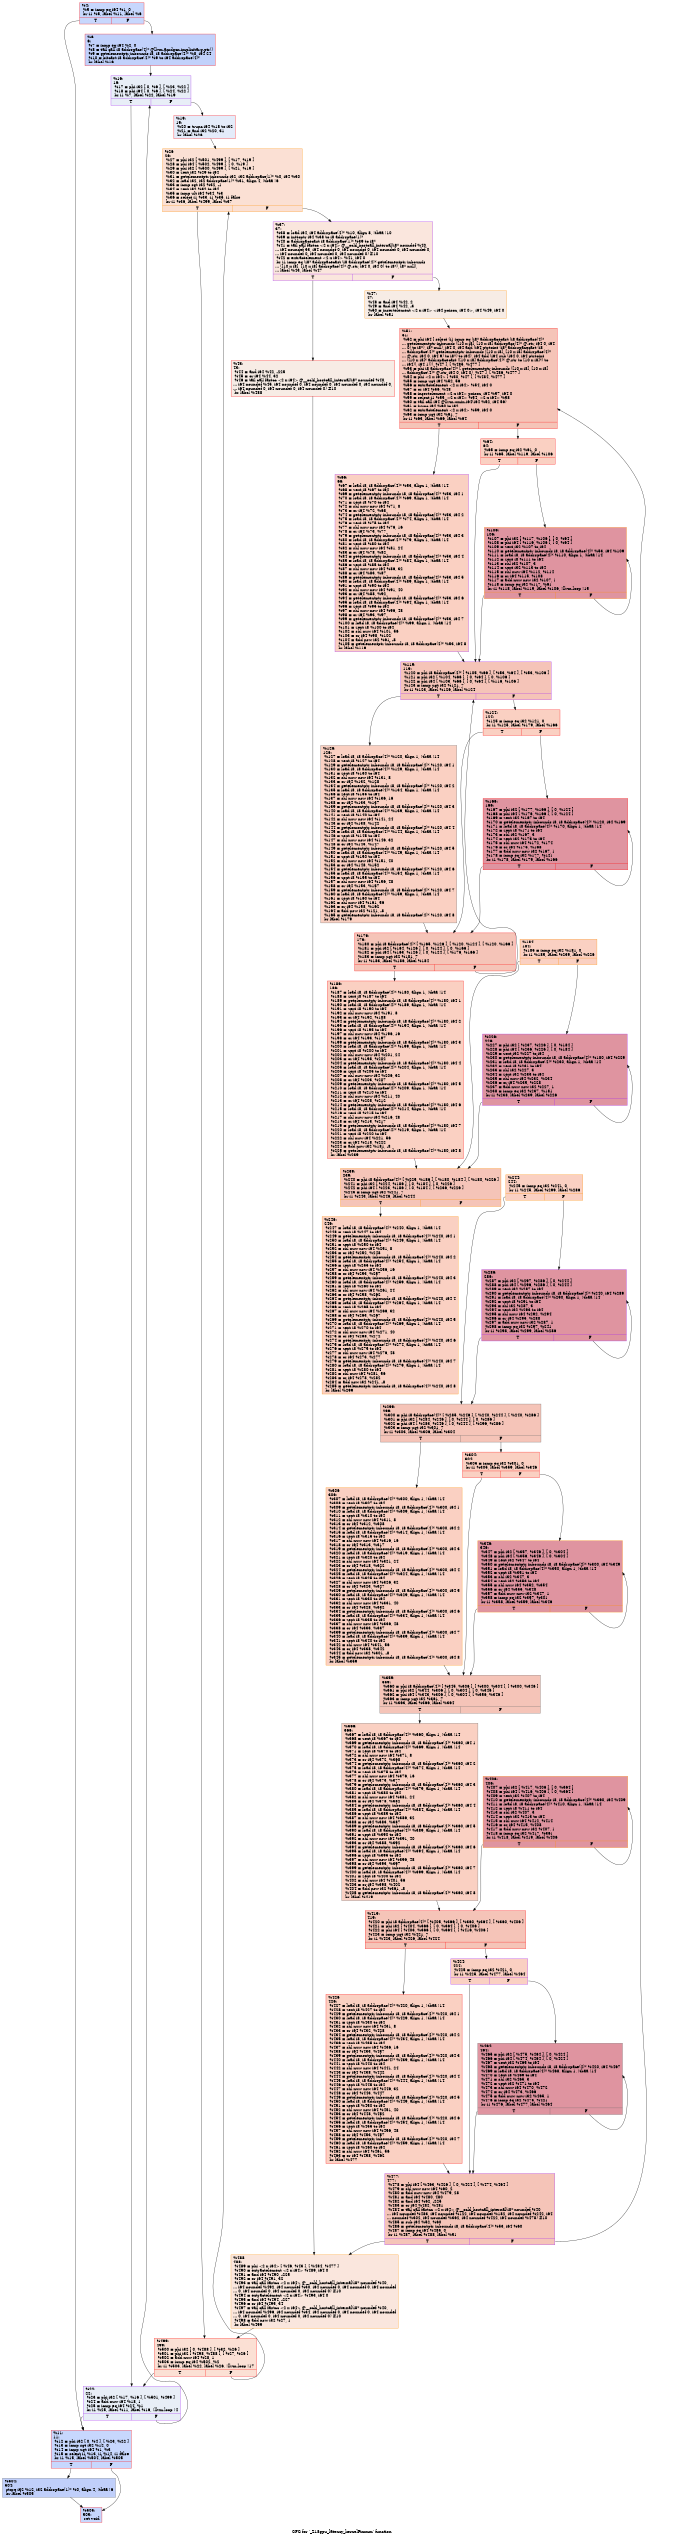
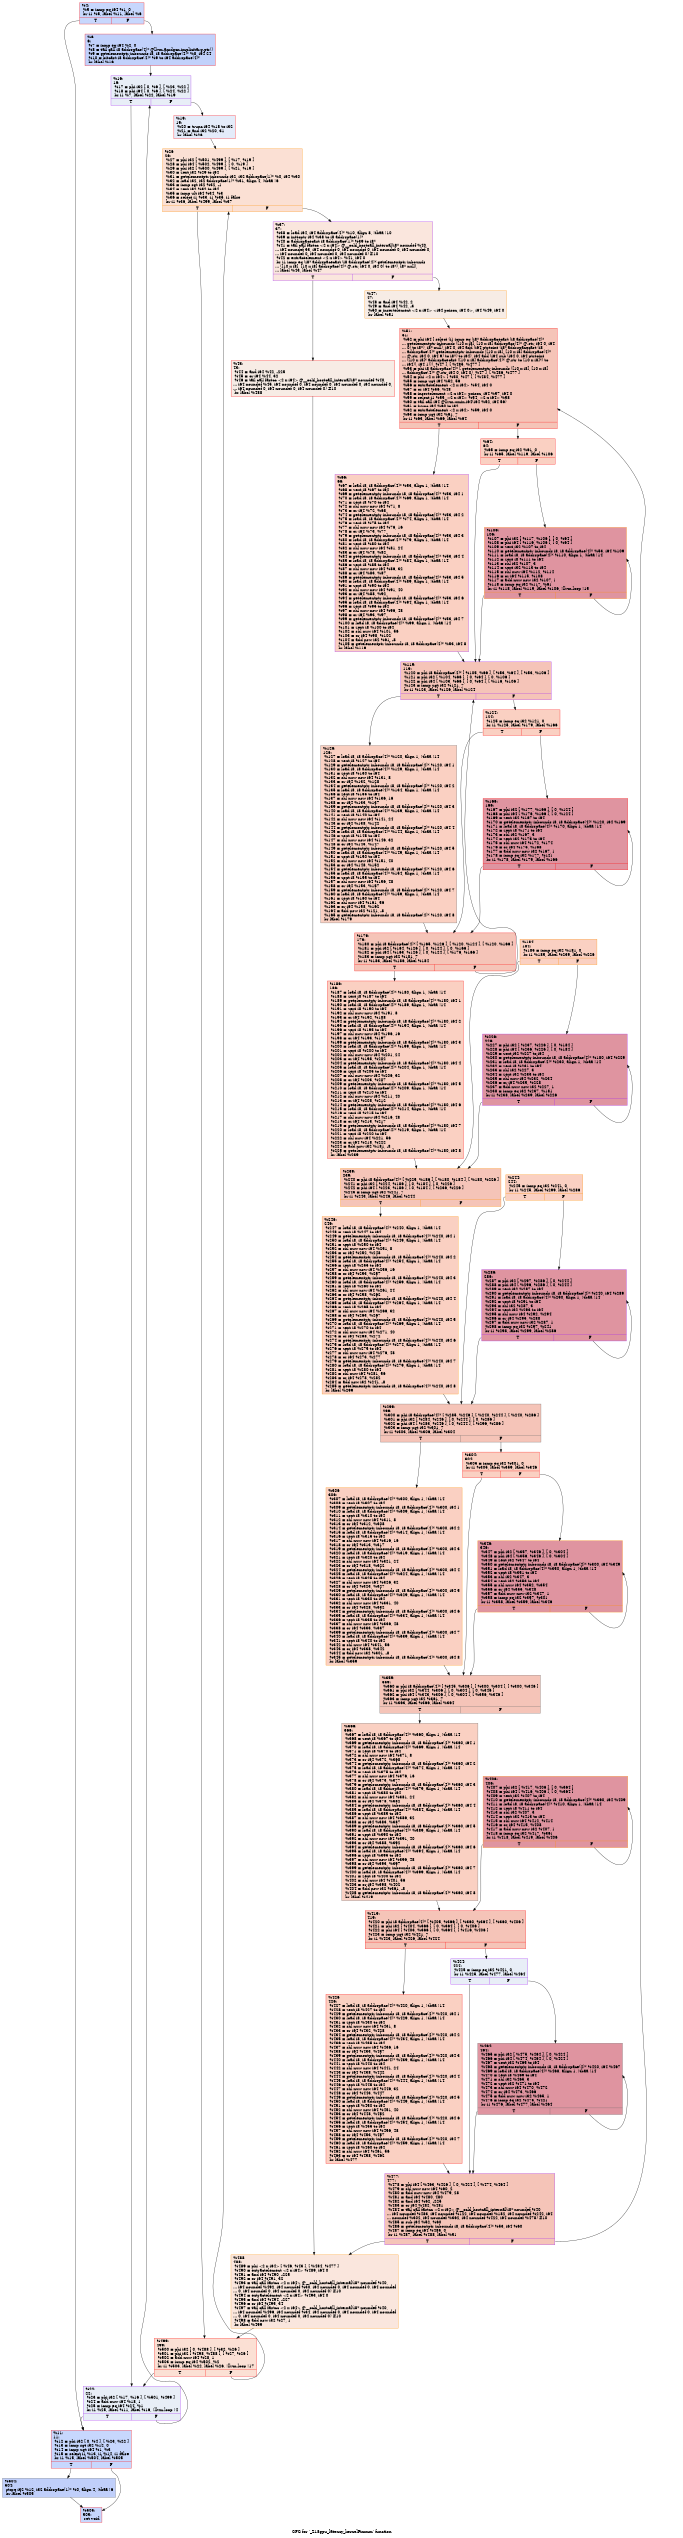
none -> (446, 1398)
(489, 1972) -> (489, 1972)
